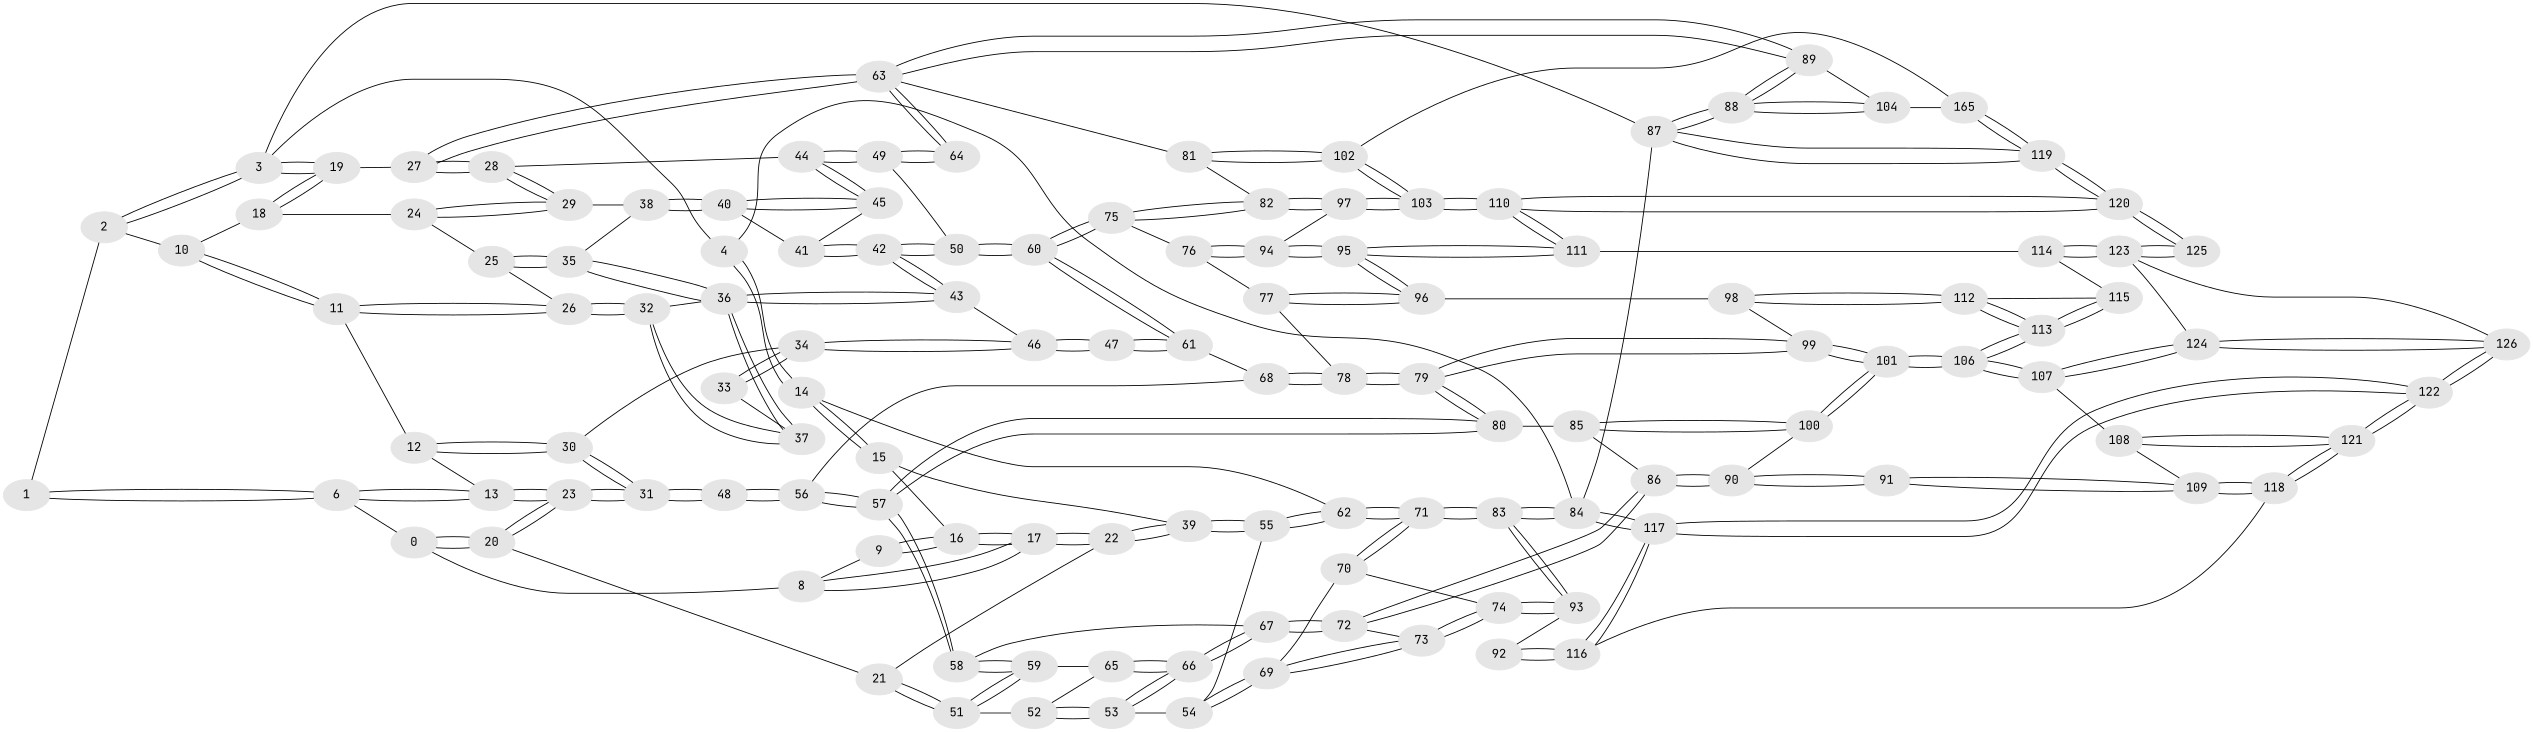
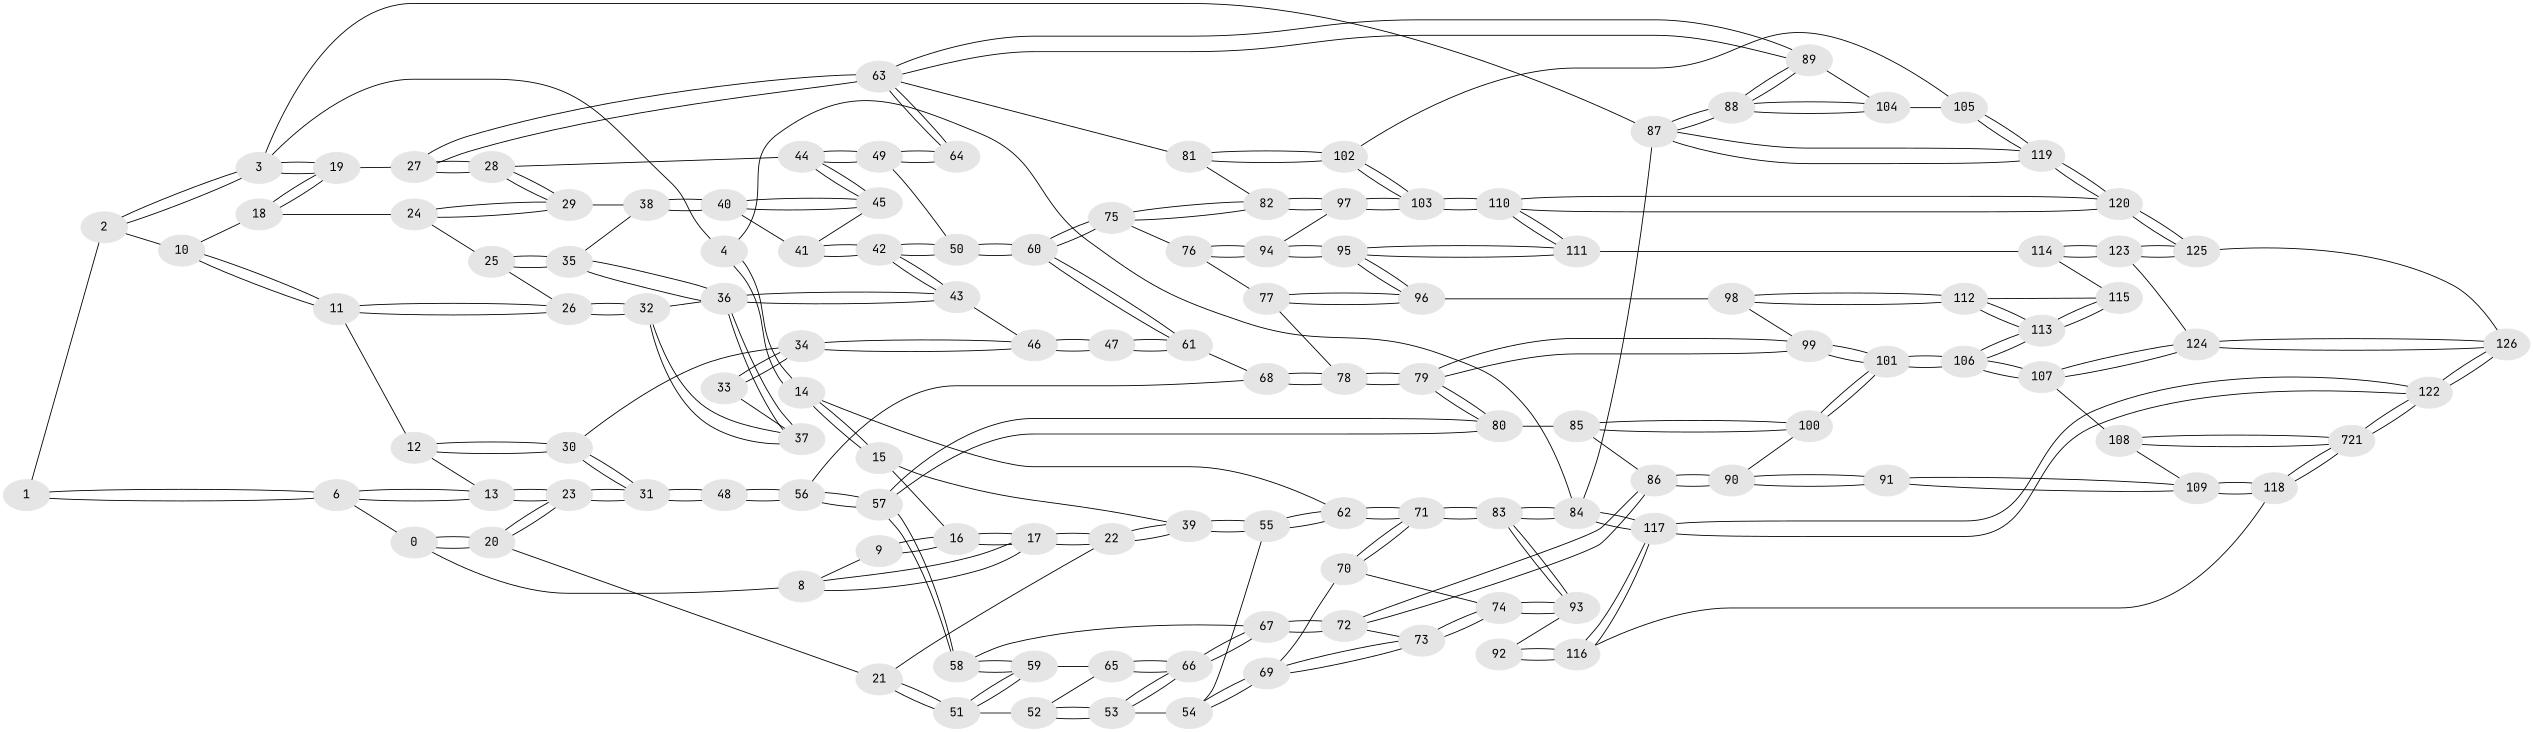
(1964, 108) -> (1964, 108)
(2313, 297) -> (2370, 258)
(2352, 441) -> (2352, 441)
